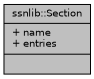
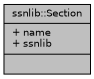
(35, 44) -> (32, 44)
